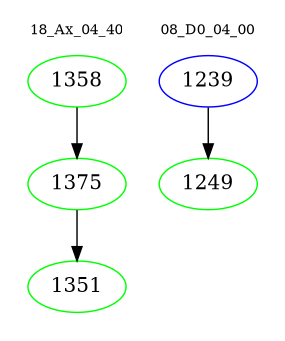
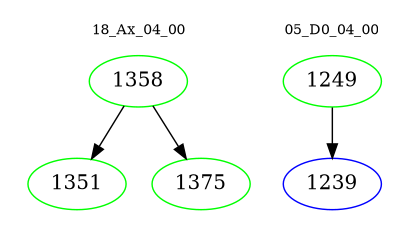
(77, 31) -> (139, 31)
(208, 31) -> (332, 31)
(208, 126) -> (332, 126)
(77, 228) -> (112, 126)
